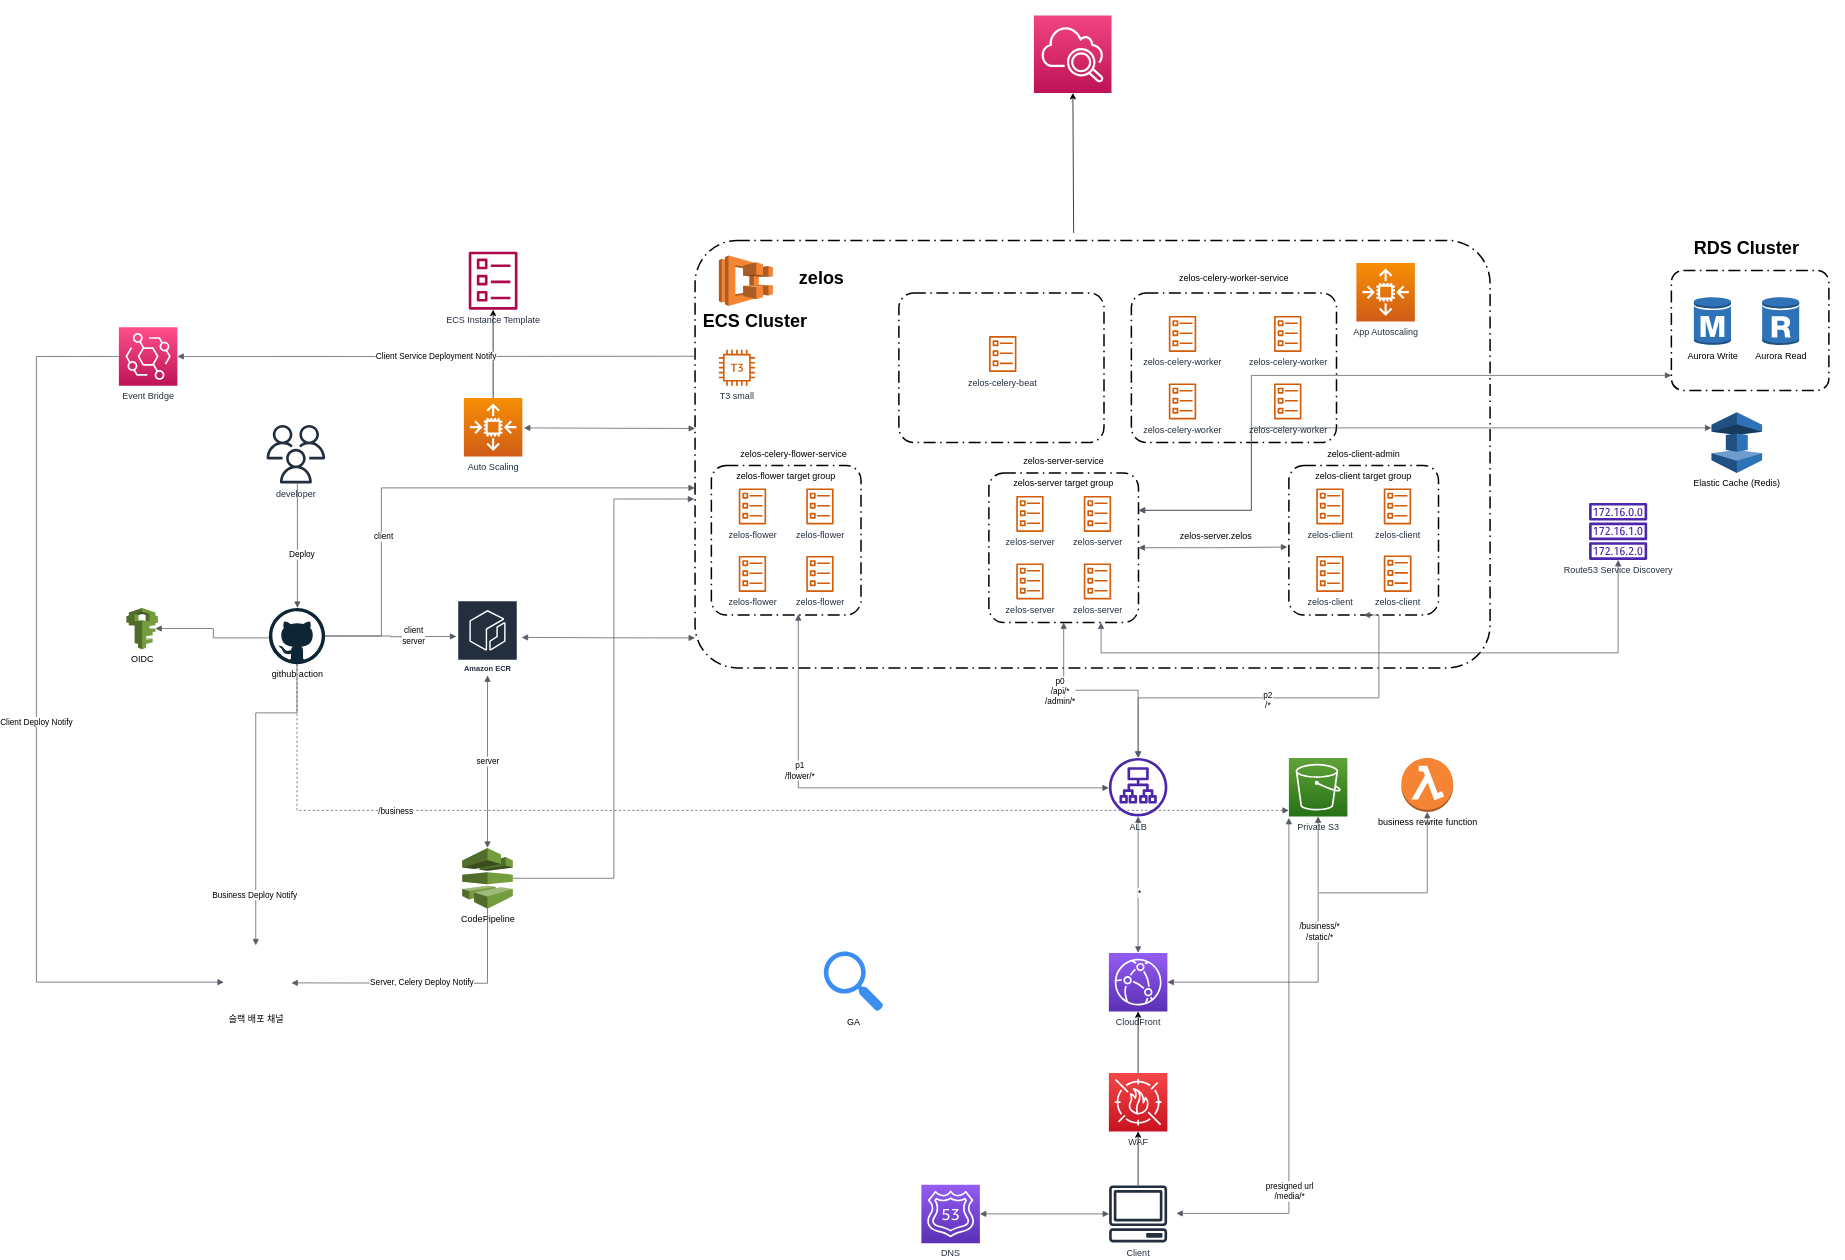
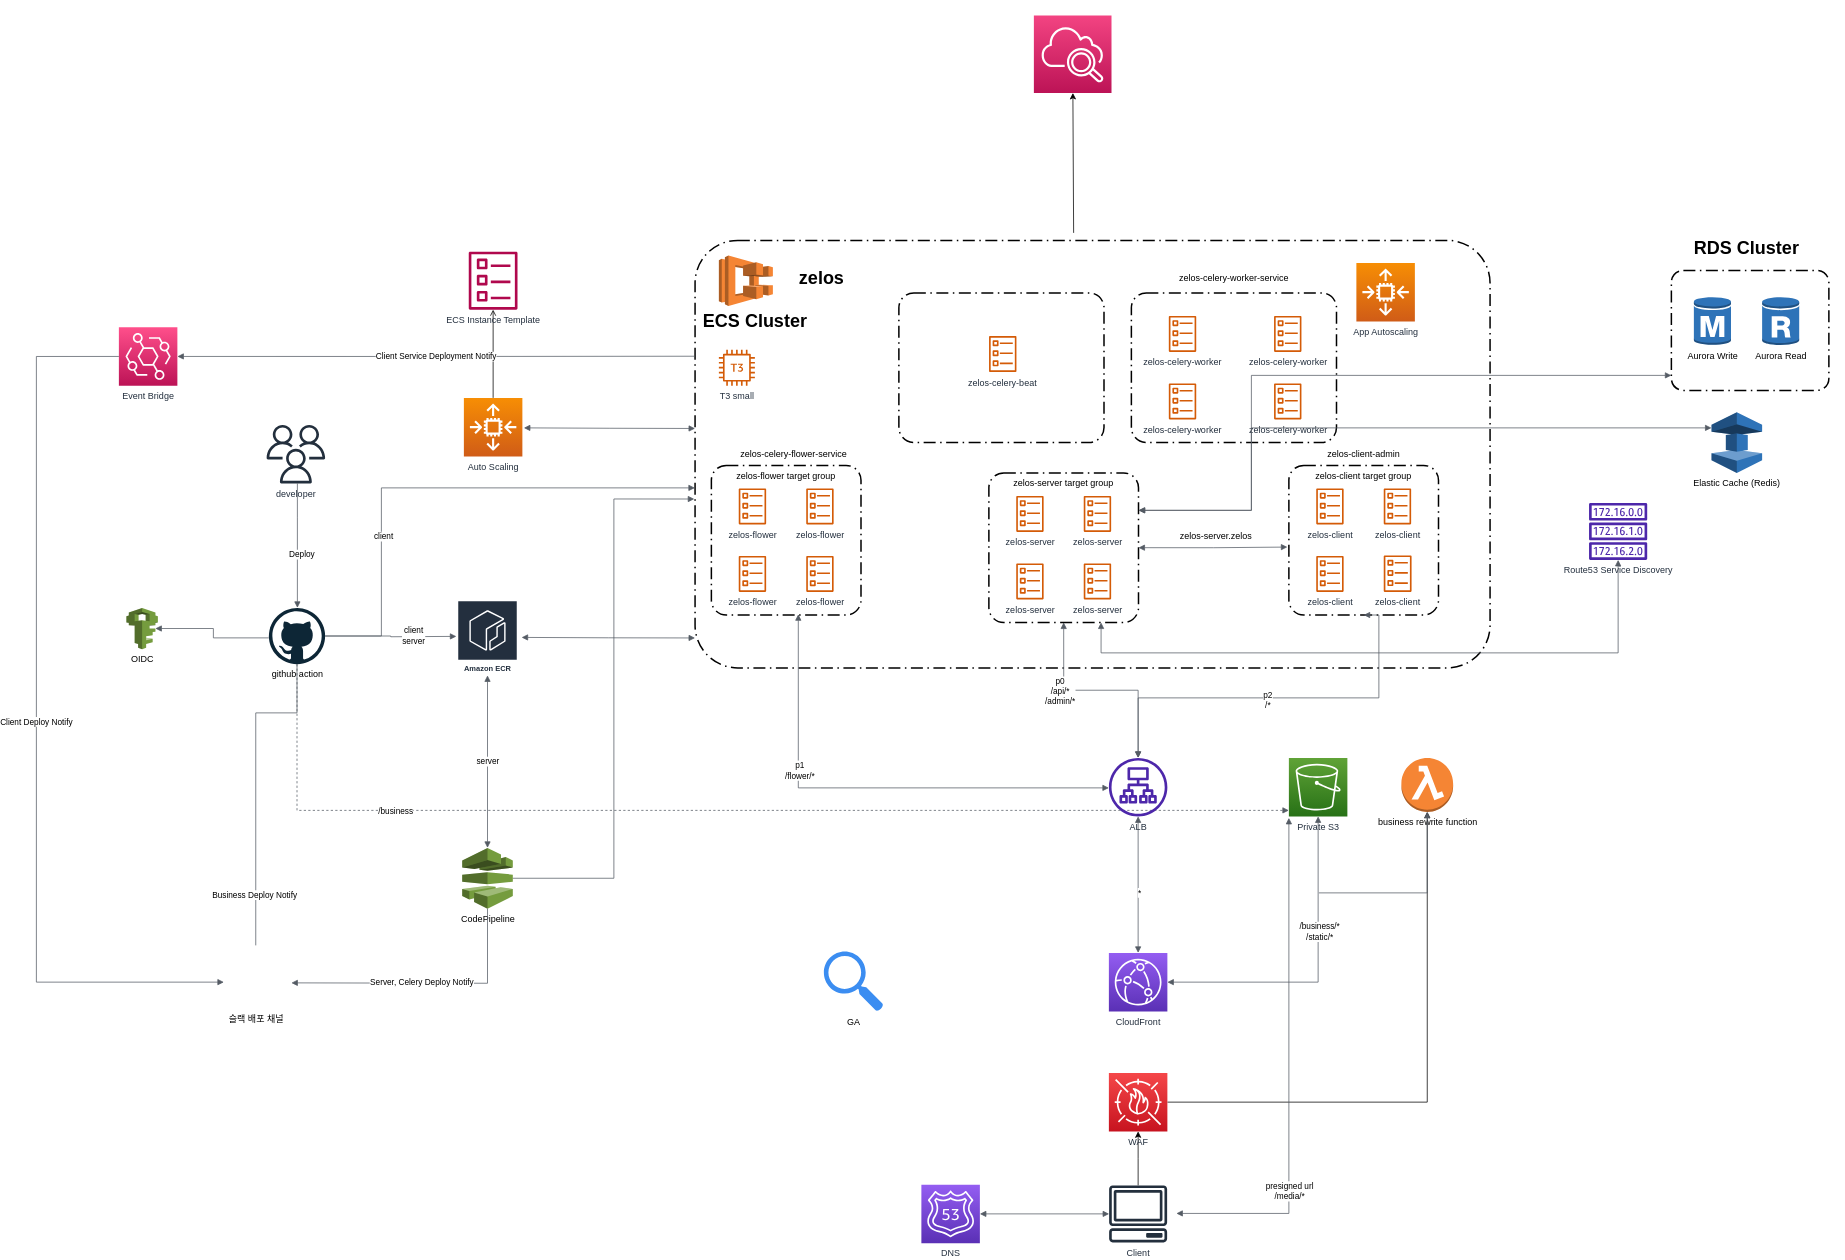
(493, 316) -> (493, 314)
(1064, 462) -> none
(256, 938) -> (256, 940)
(1138, 1018) -> (1401, 1102)
